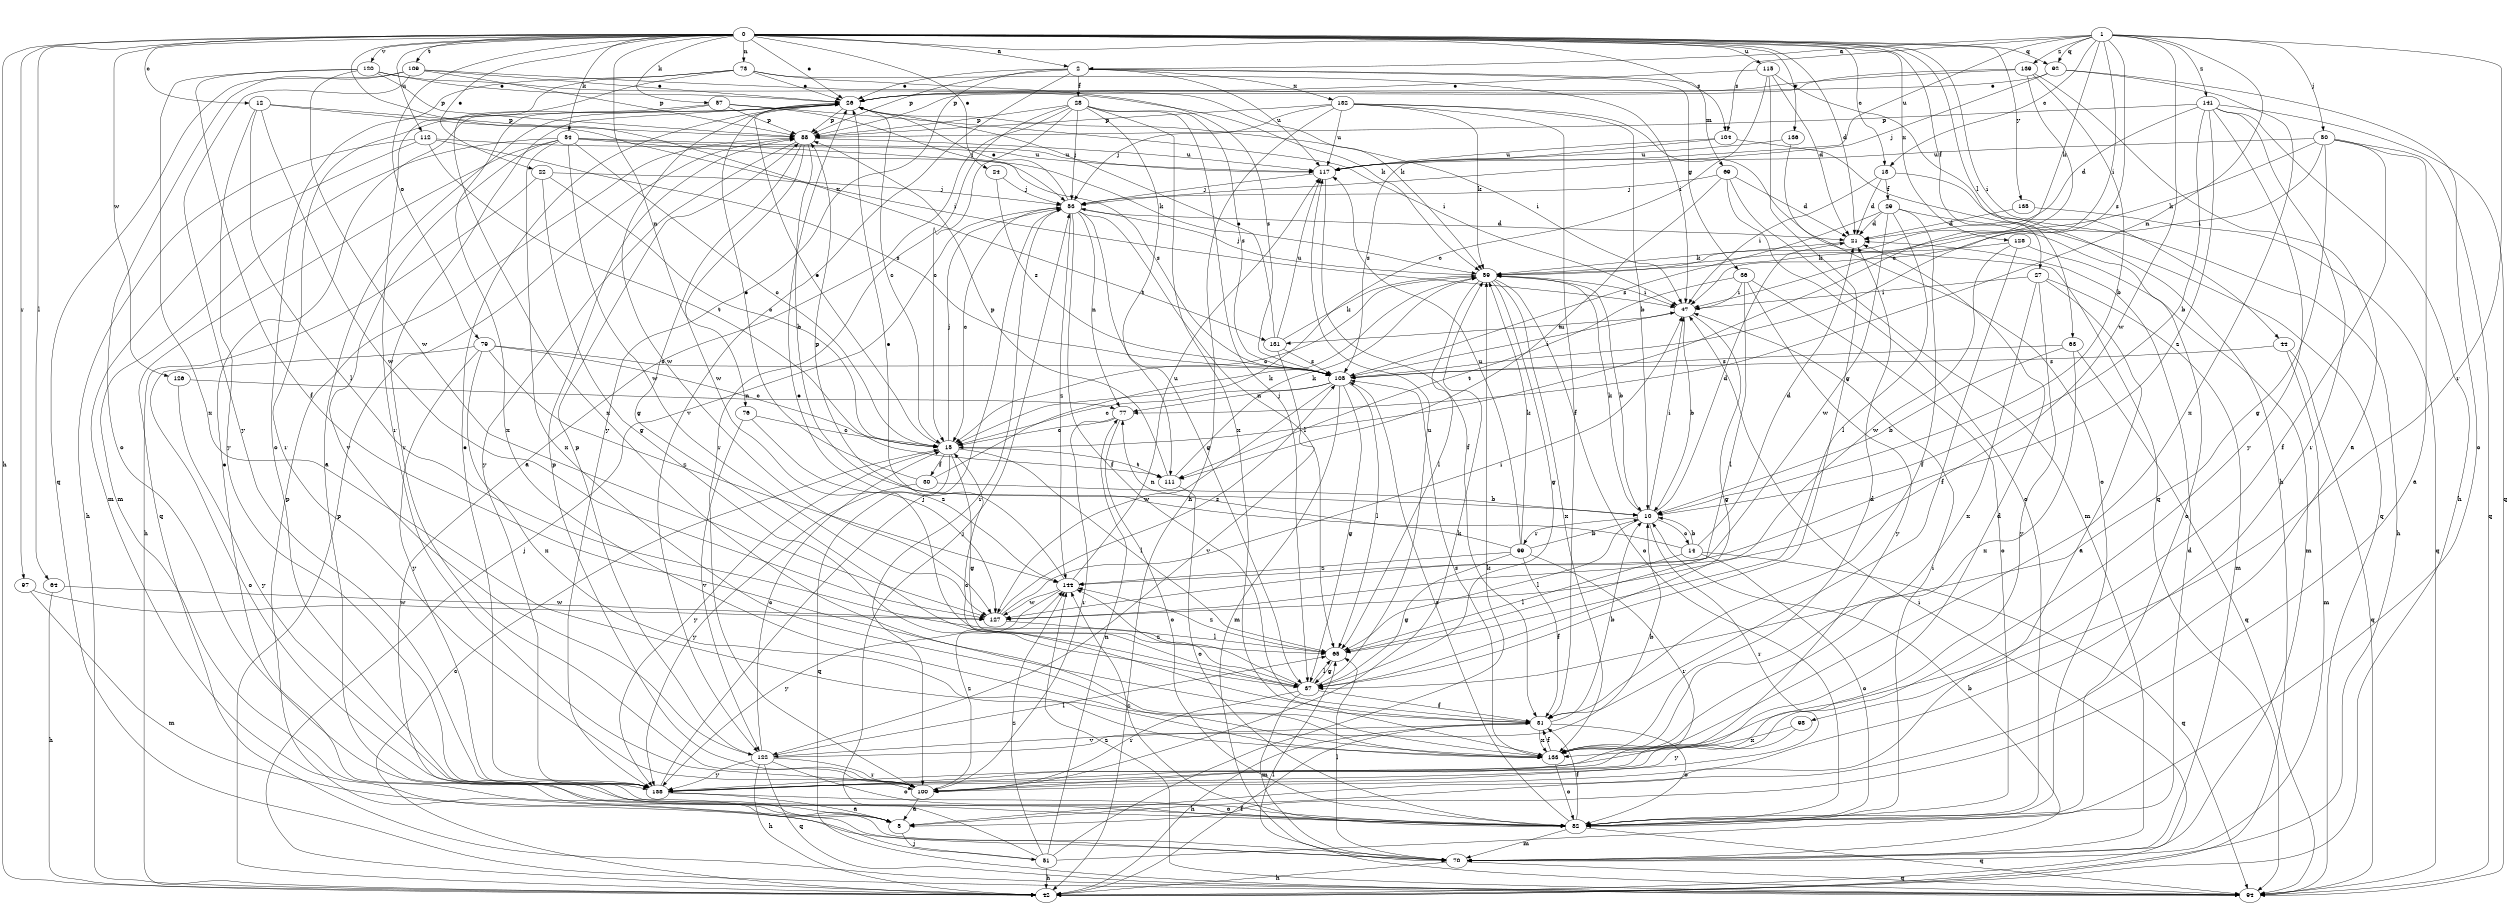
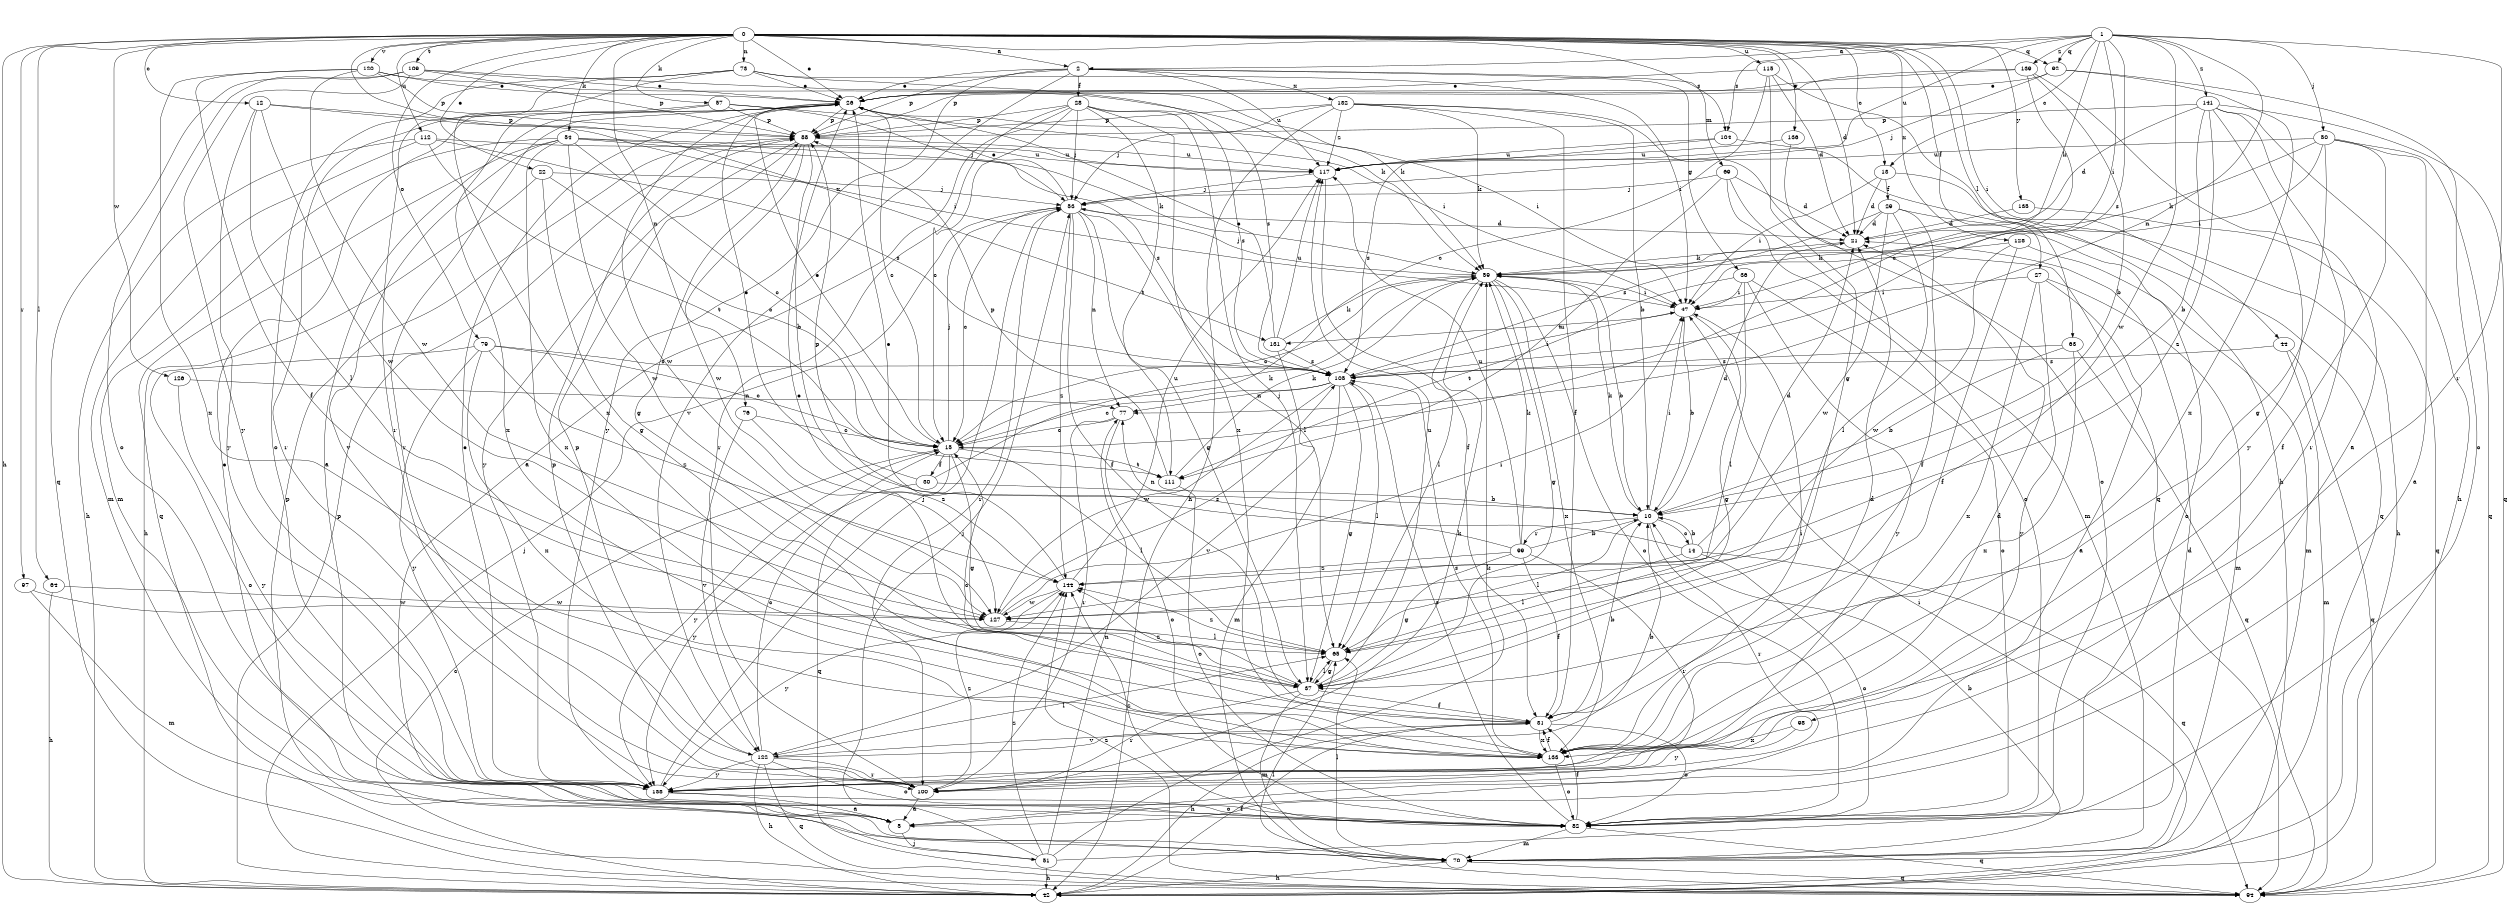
(1339, 138) -> (1339, 138)
(996, 172) -> none
(1895, 661) -> (1787, 573)
